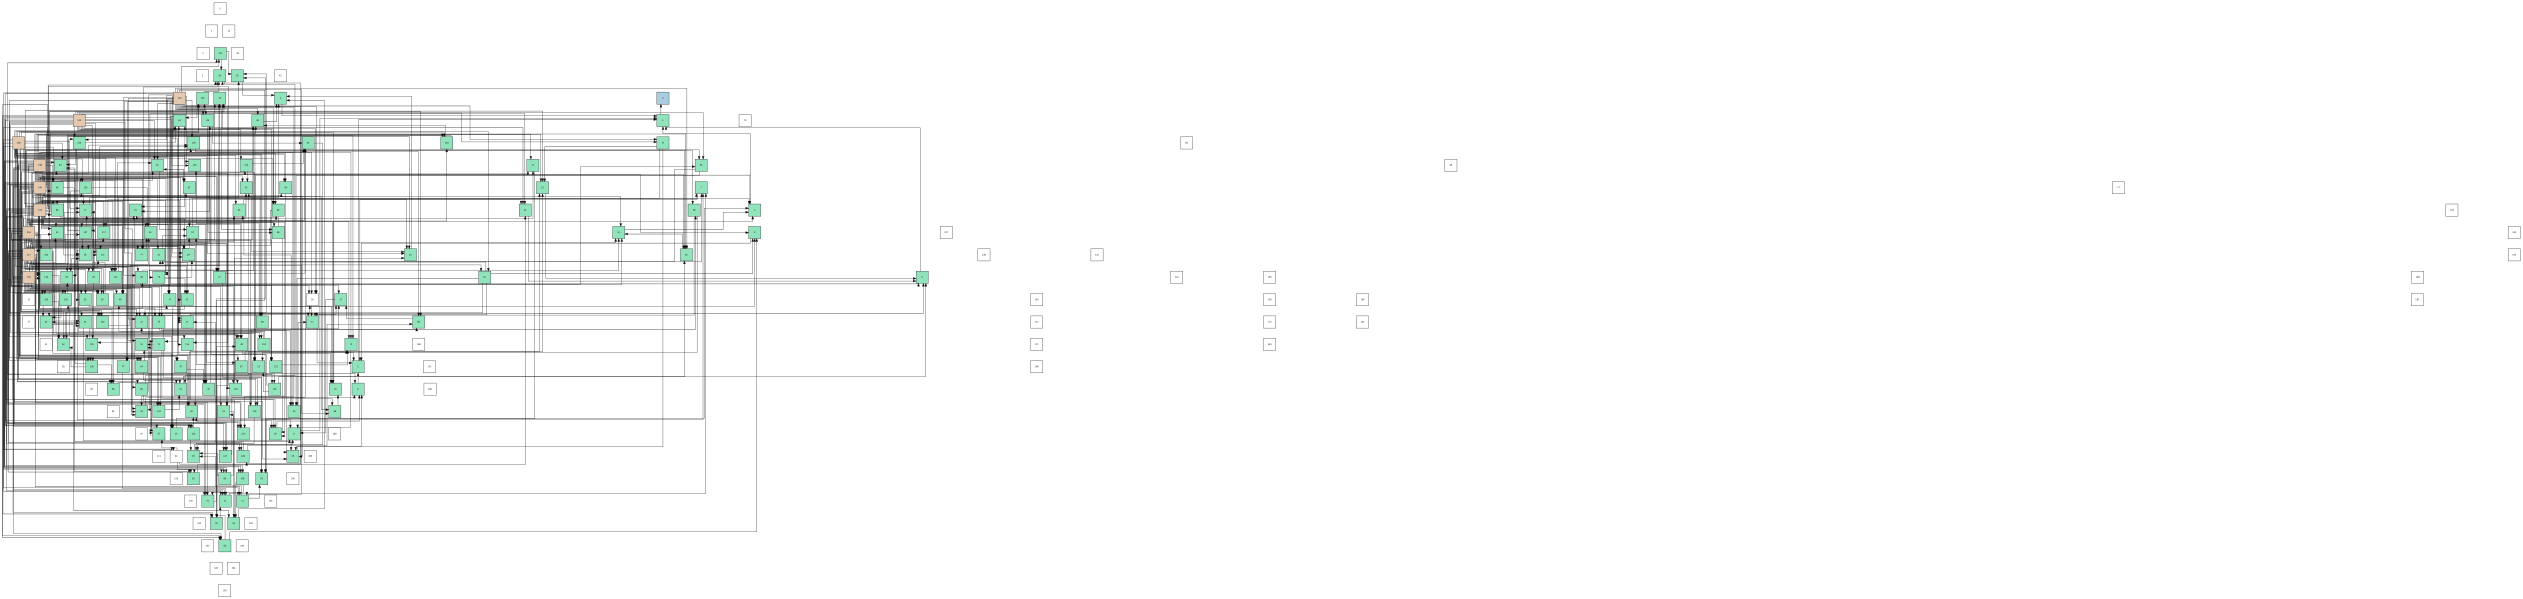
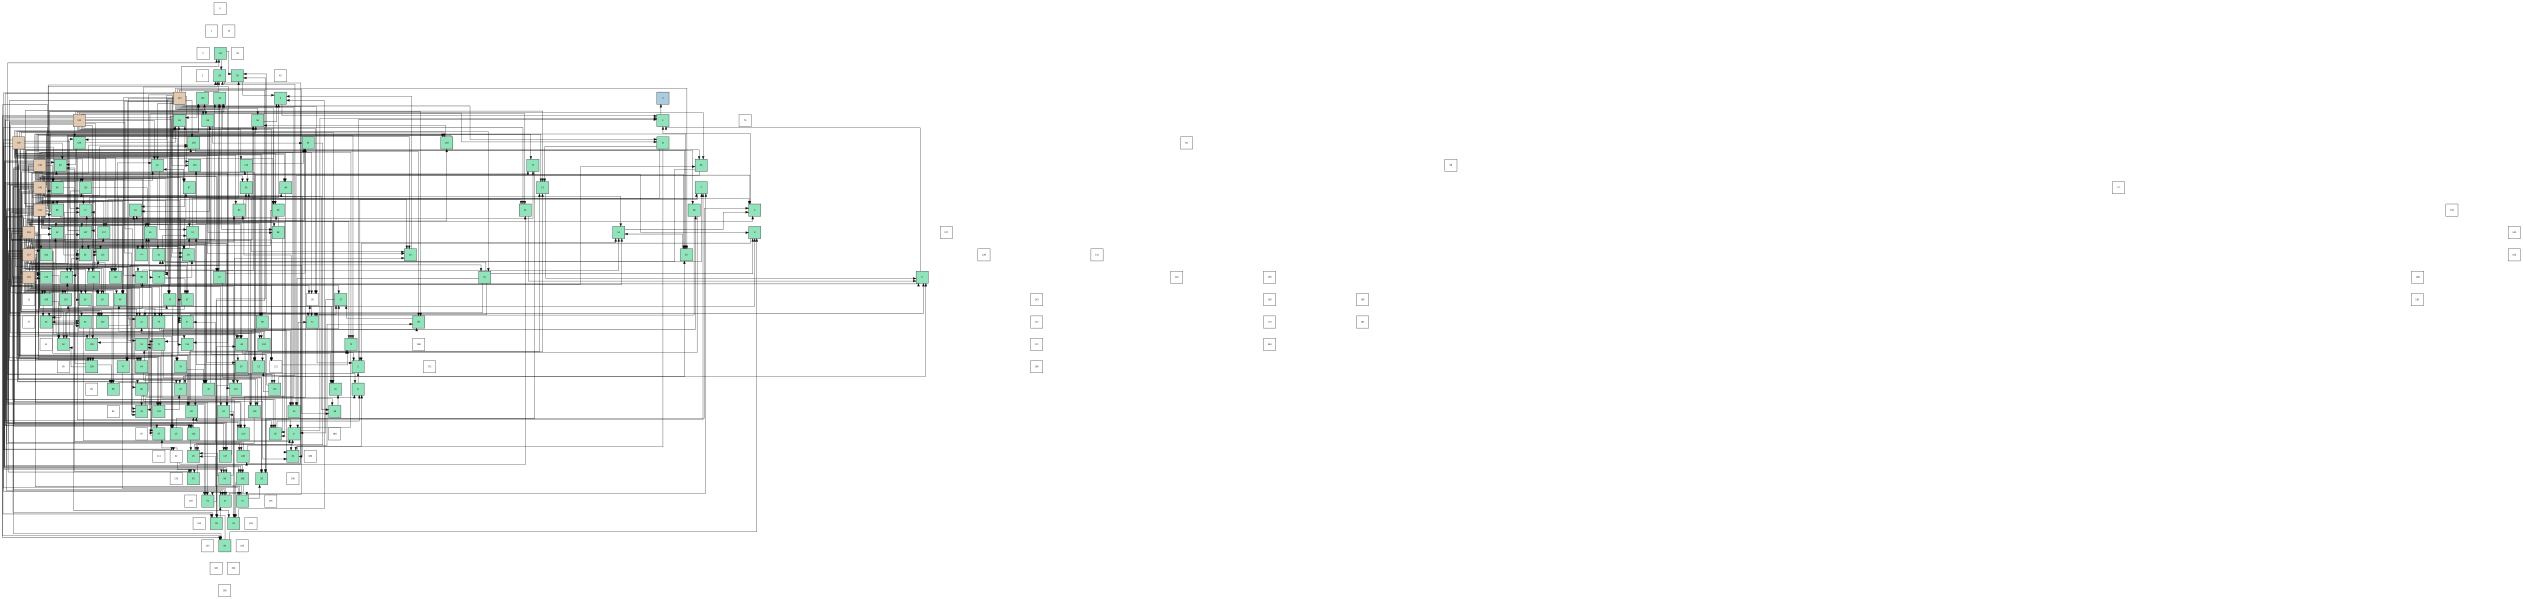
(276, 367) -> (276, 367)
(430, 389) -> none
